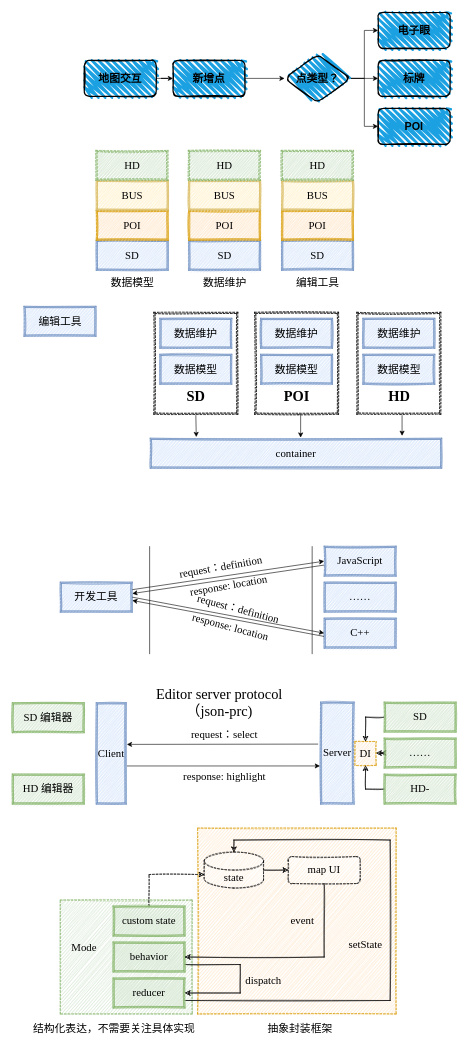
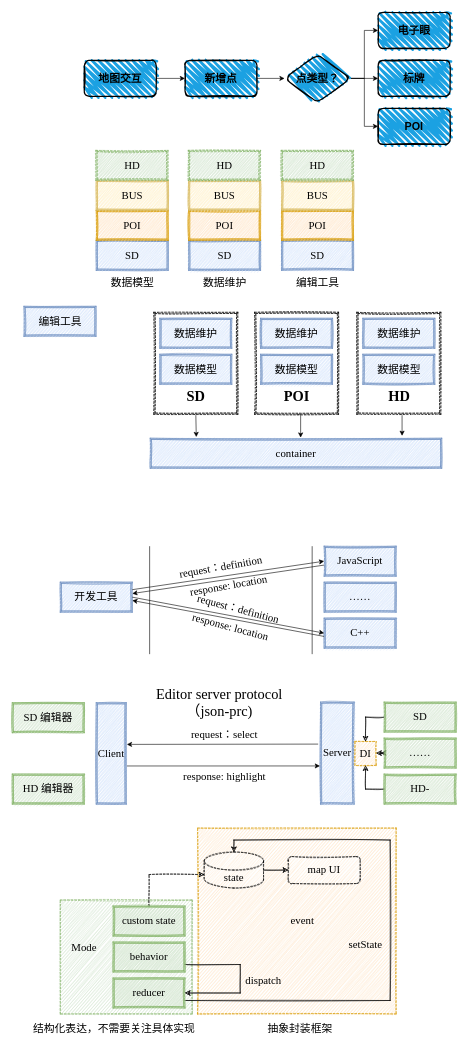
(209, 78) -> (221, 78)
(195, 957) -> none
